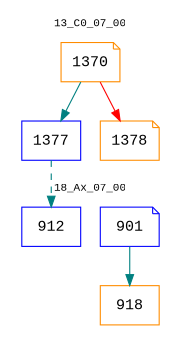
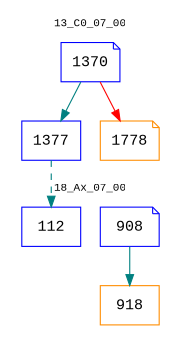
(90, 62) -> (90, 62)
(130, 141) -> (130, 141)
(51, 227) -> (51, 227)
(130, 227) -> (130, 227)
